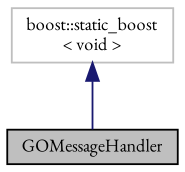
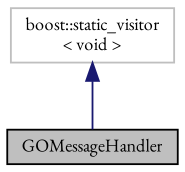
(93, 35) -> (93, 35)
